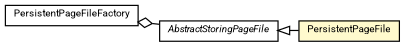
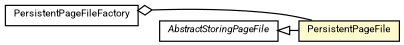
(156, 24) -> (233, 10)
